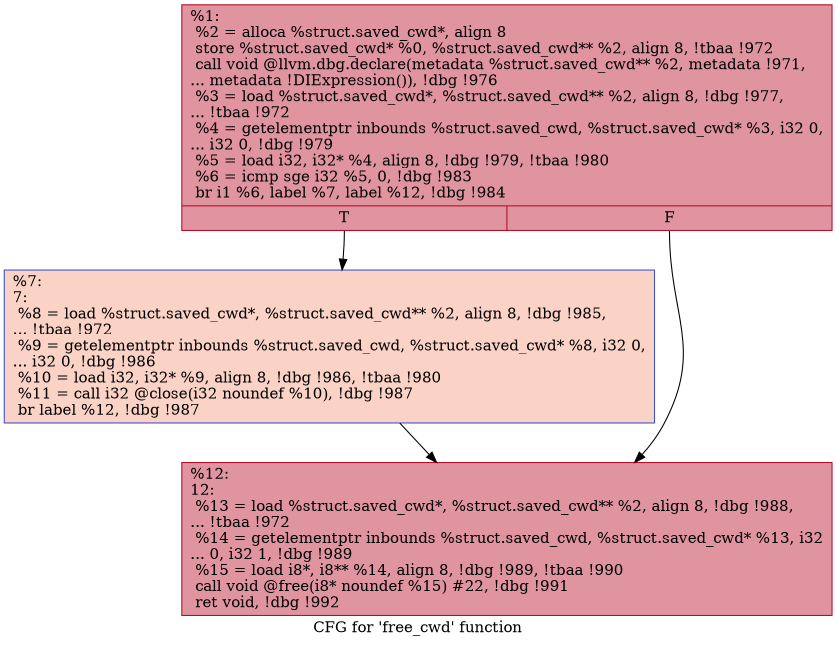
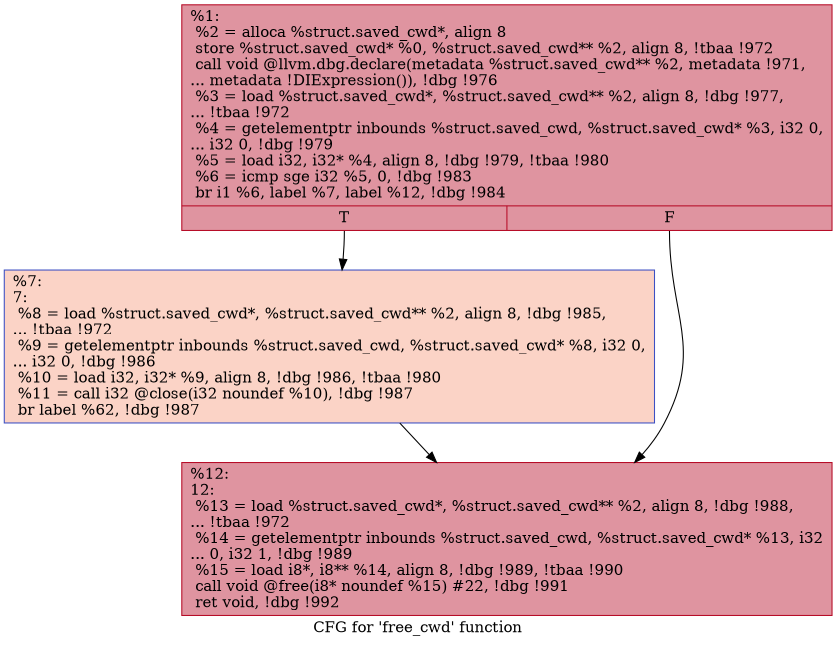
(106, 410) -> (106, 410)
